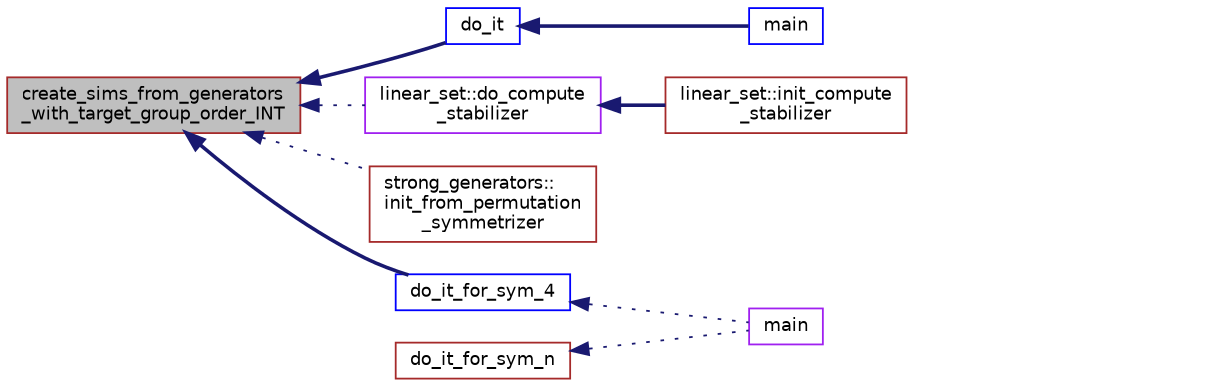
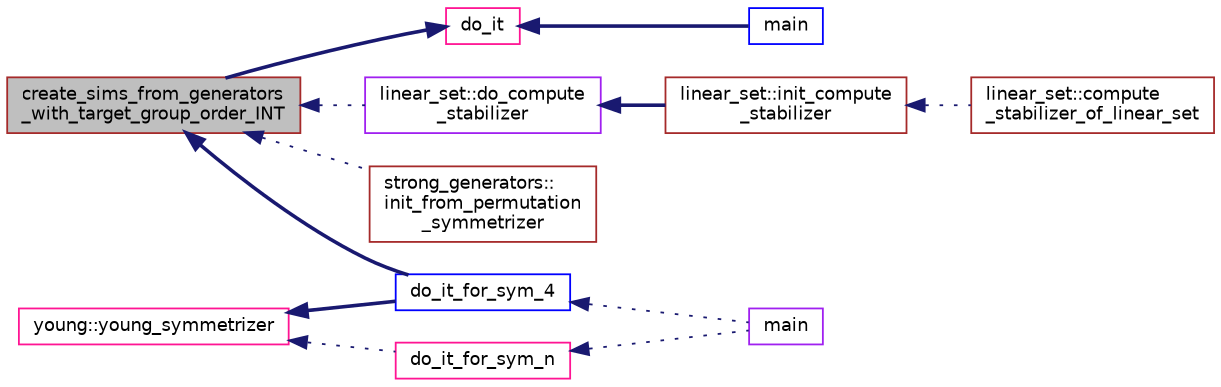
(483, 26) -> (483, 26)
(382, 61) -> (326, 52)
none -> (1093, 105)
none -> (154, 326)
(483, 361) -> (483, 361)
